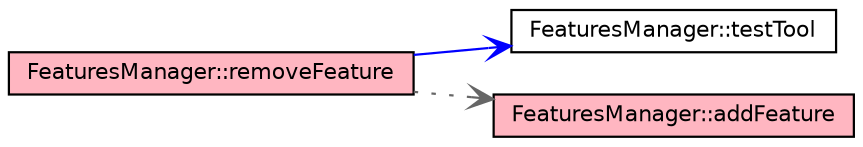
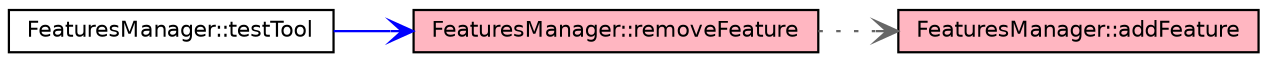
(451, 51) -> (362, 31)
